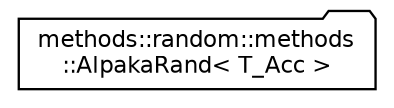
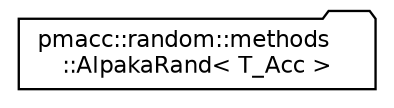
(197, 54) -> (197, 54)
